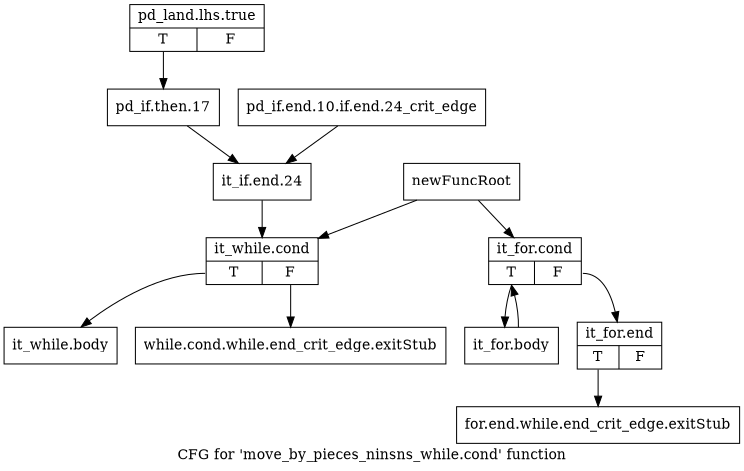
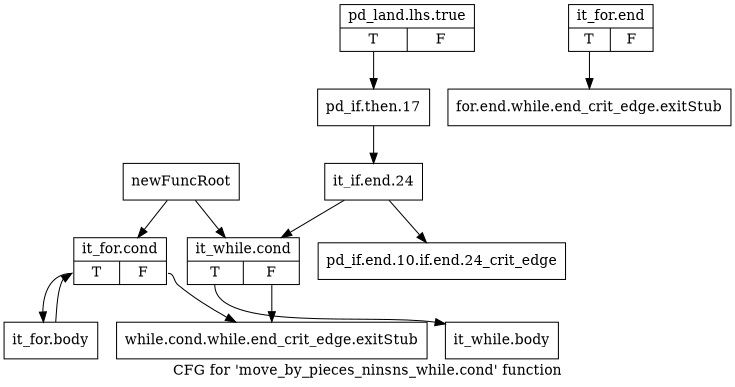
(316, 142) -> (404, 218)
(605, 287) -> (195, 298)
